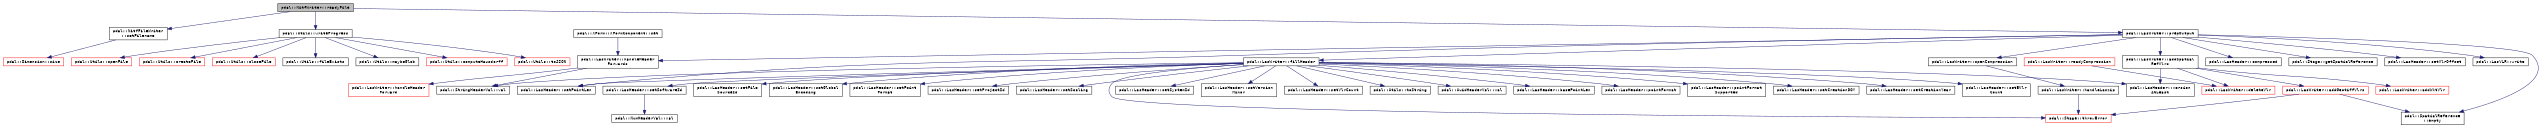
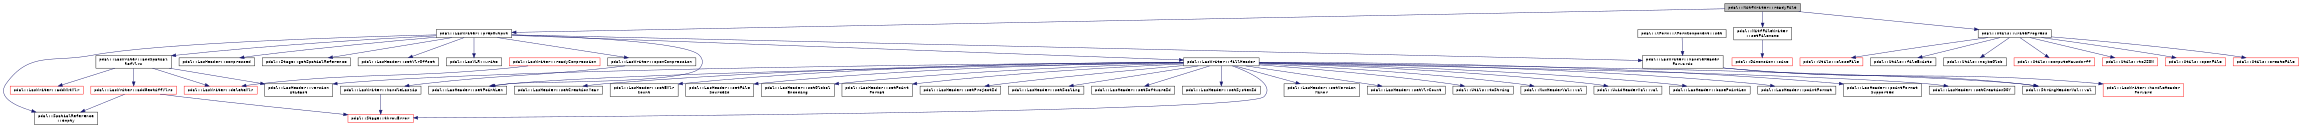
(645, 102) -> (1395, 72)
